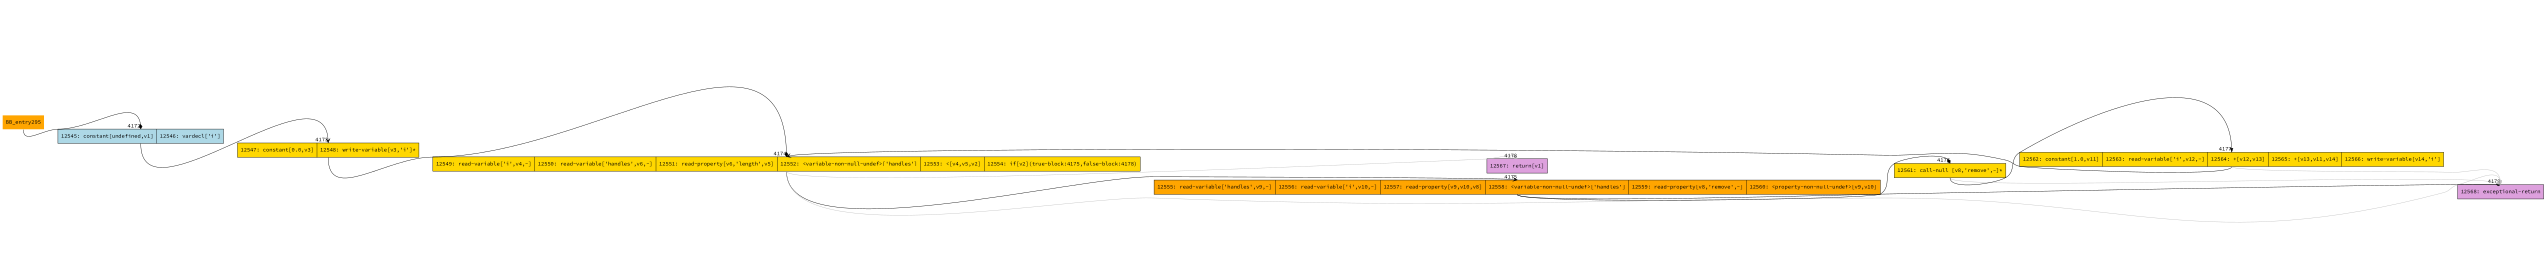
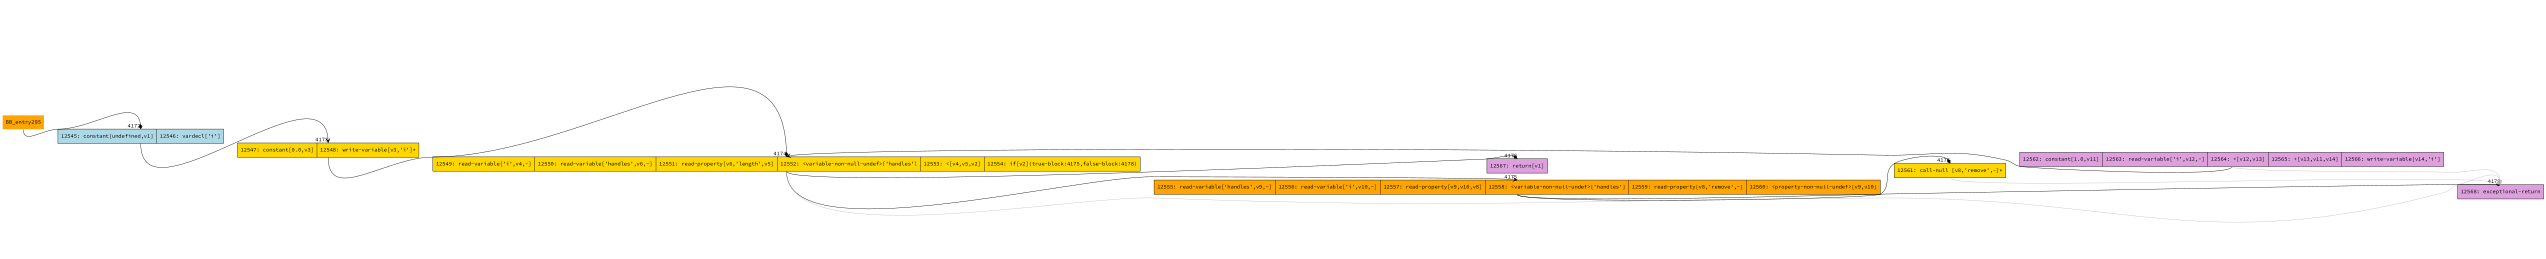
(2093, 117) -> none
(2232, 159) -> (2232, 159)
(1150, 172) -> (1150, 172)
